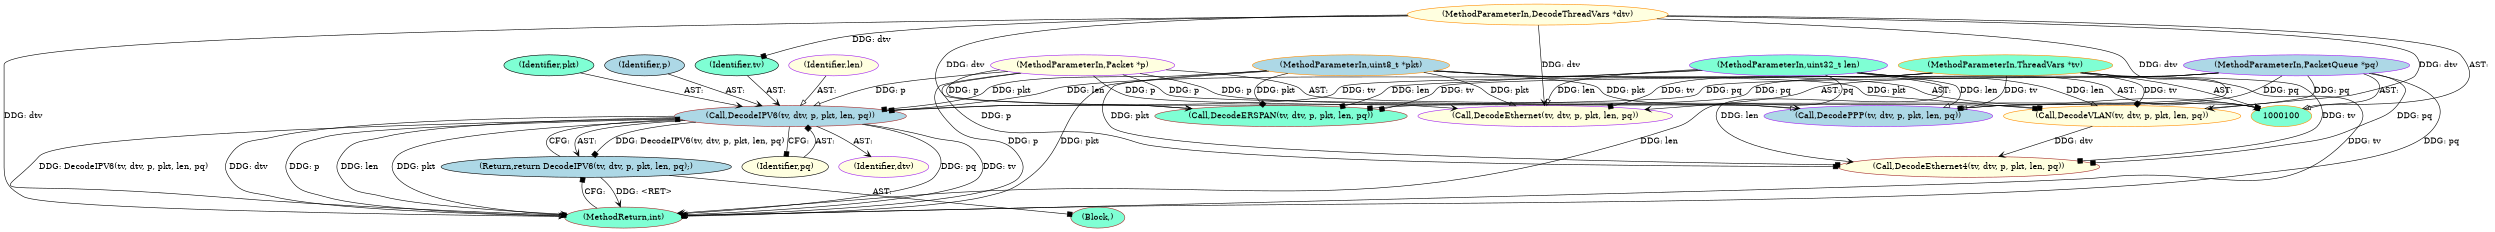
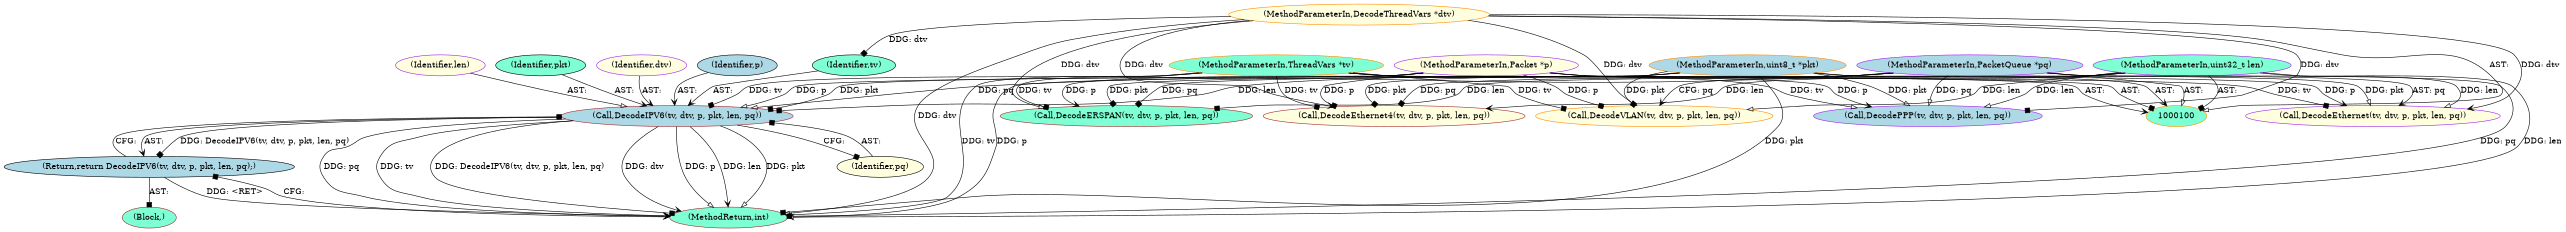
(2332, 91) -> (1696, 91)
(842, 138) -> (640, 90)
(2048, 141) -> (1120, 67)
